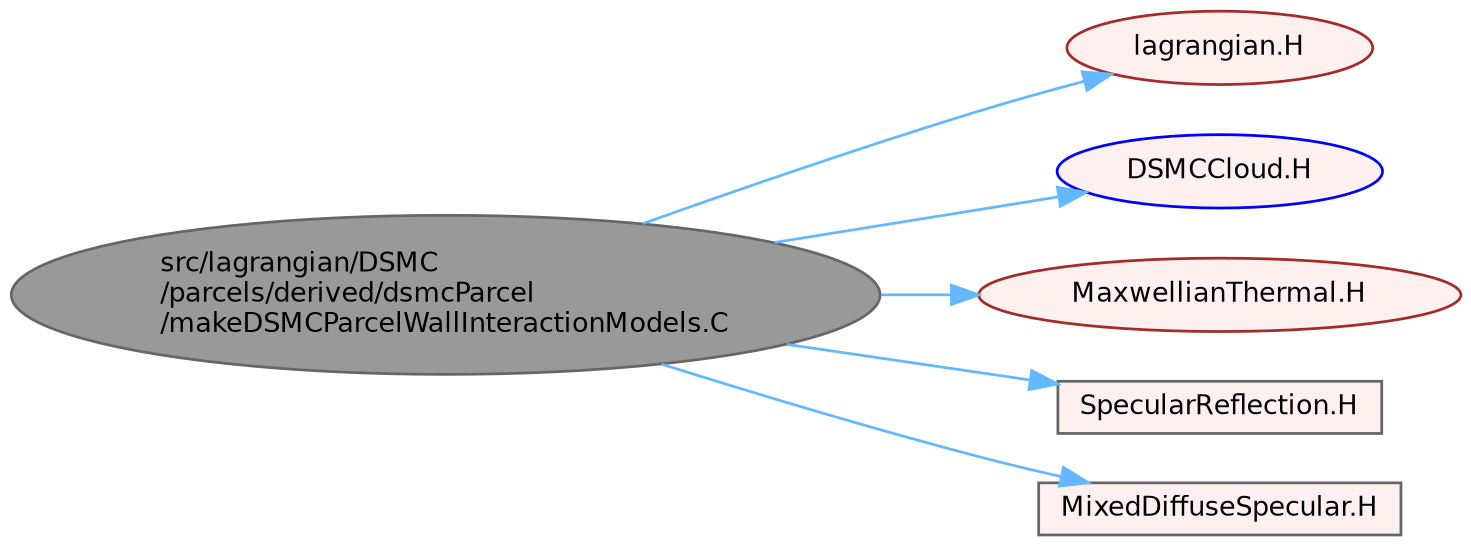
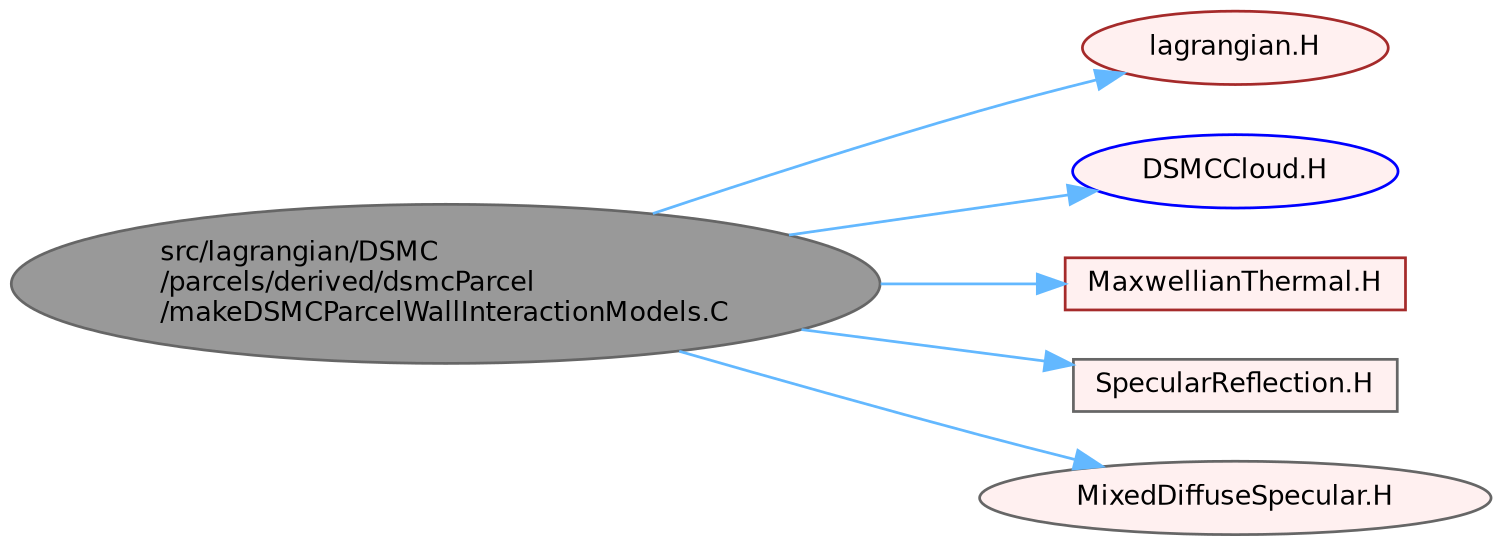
(1220, 295) -> (1235, 284)
(1220, 509) -> (1235, 498)
